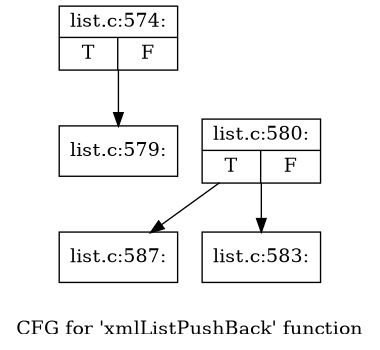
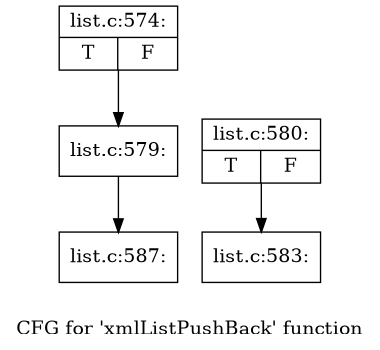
(191, 204) -> (118, 197)
